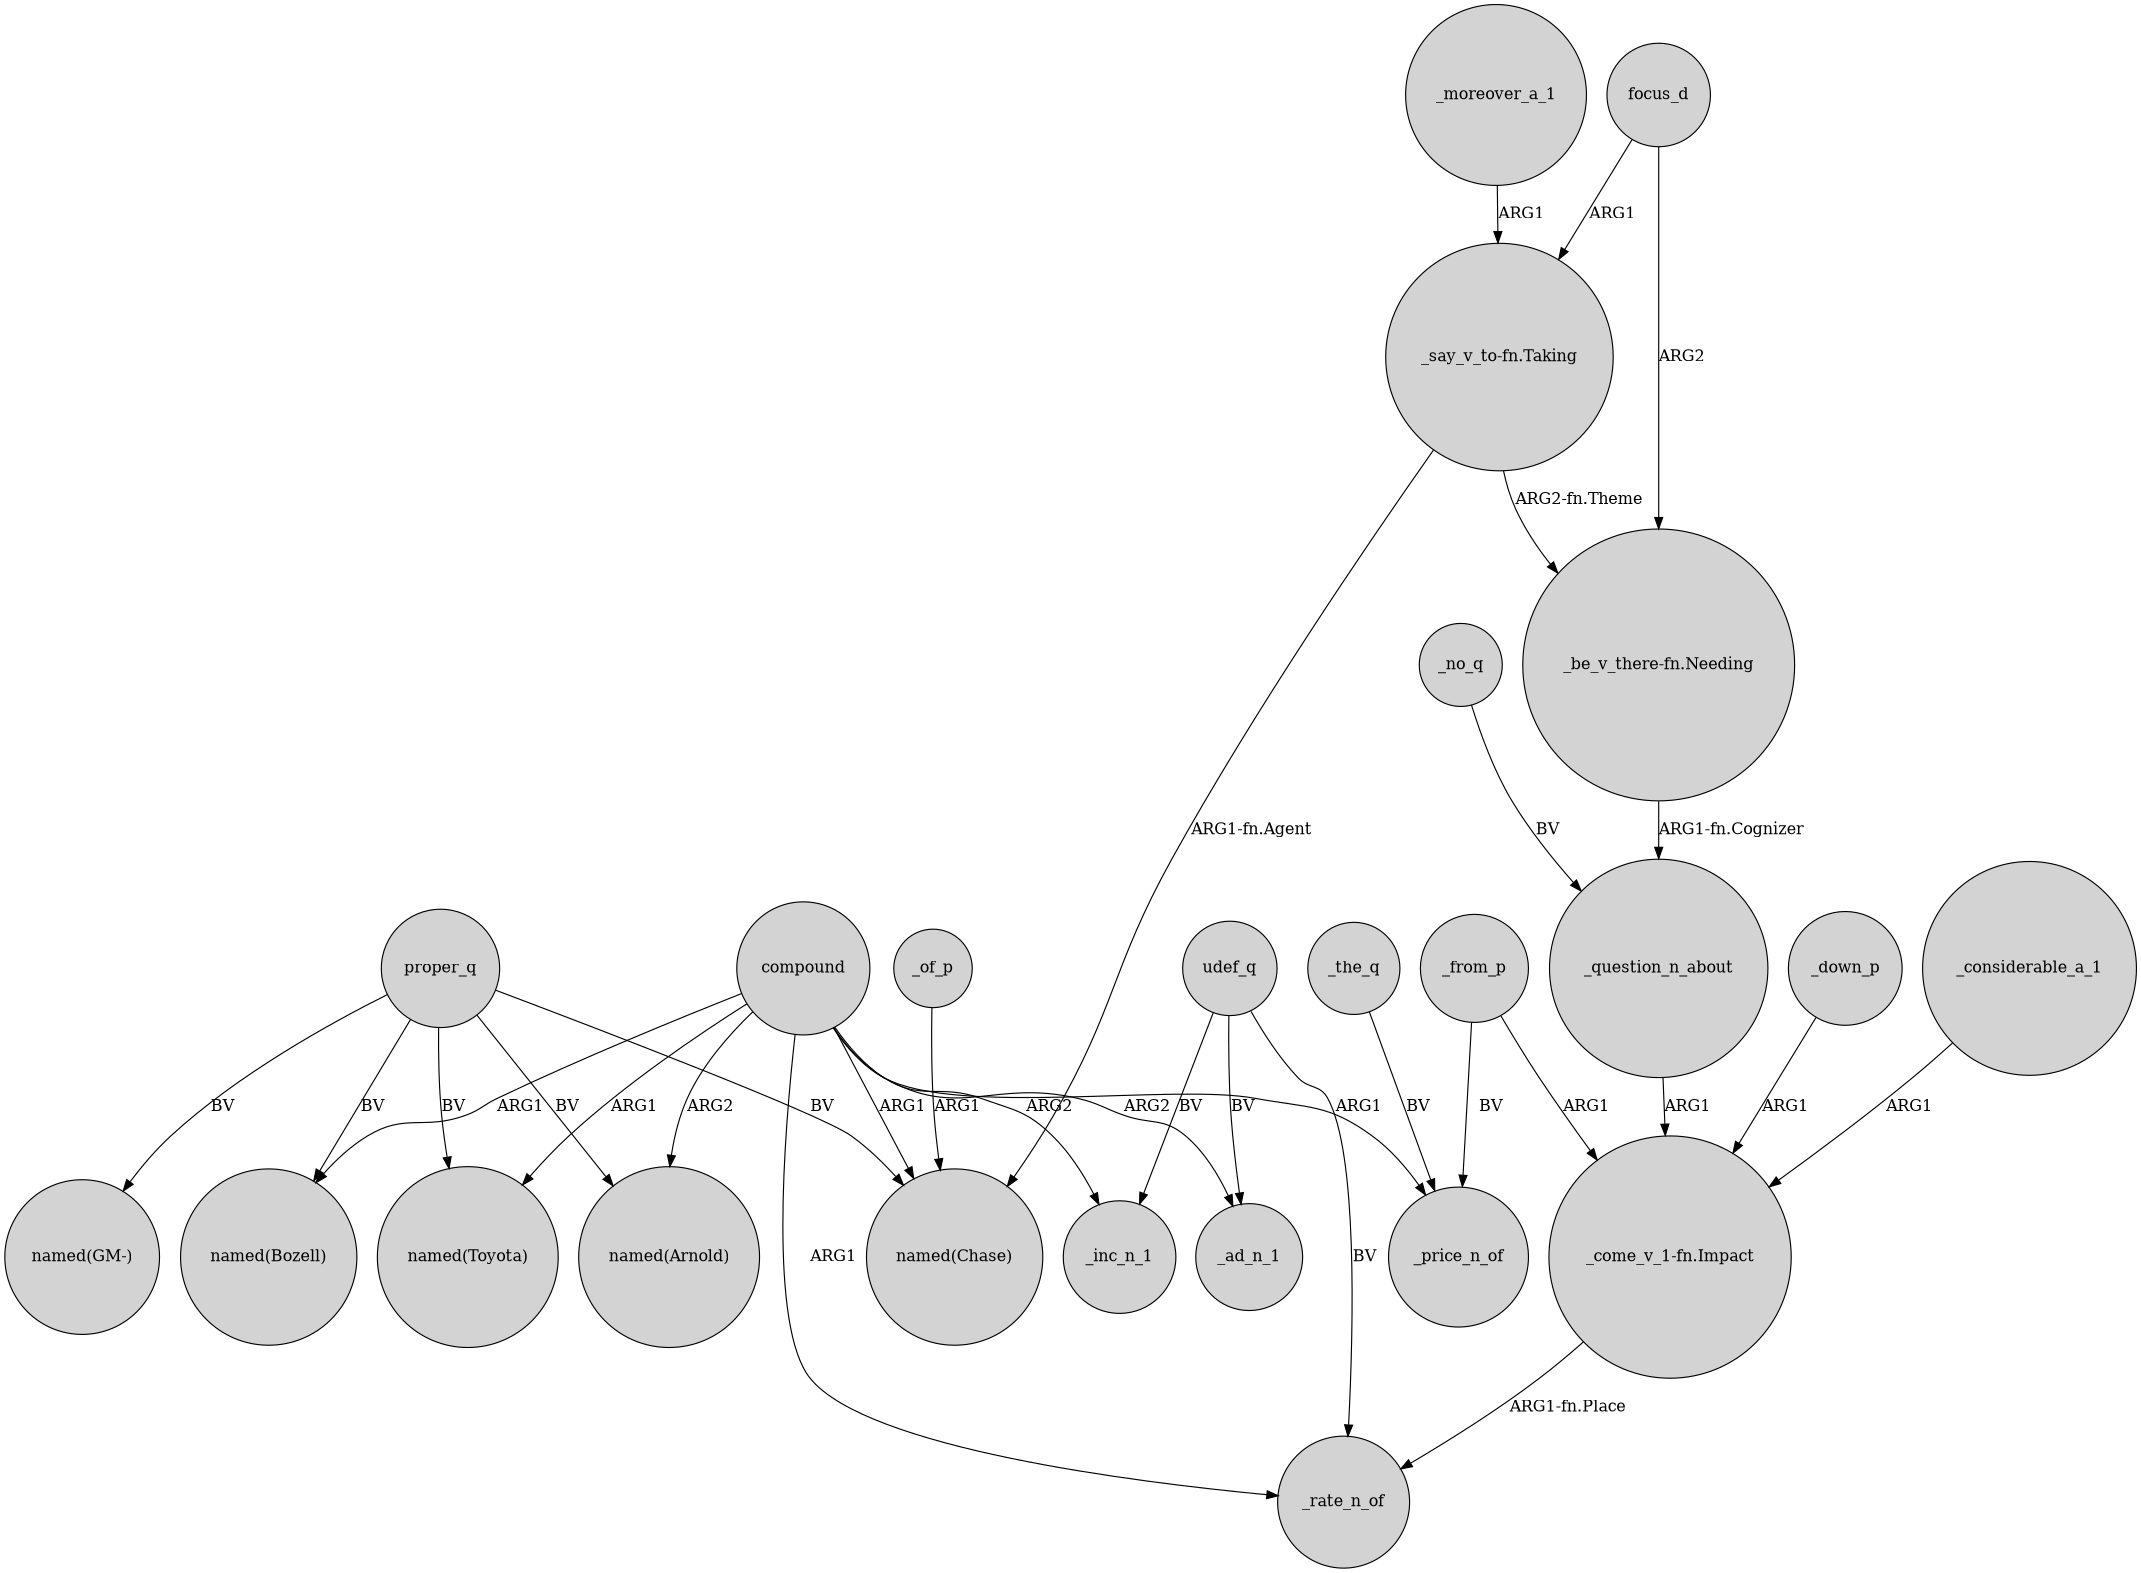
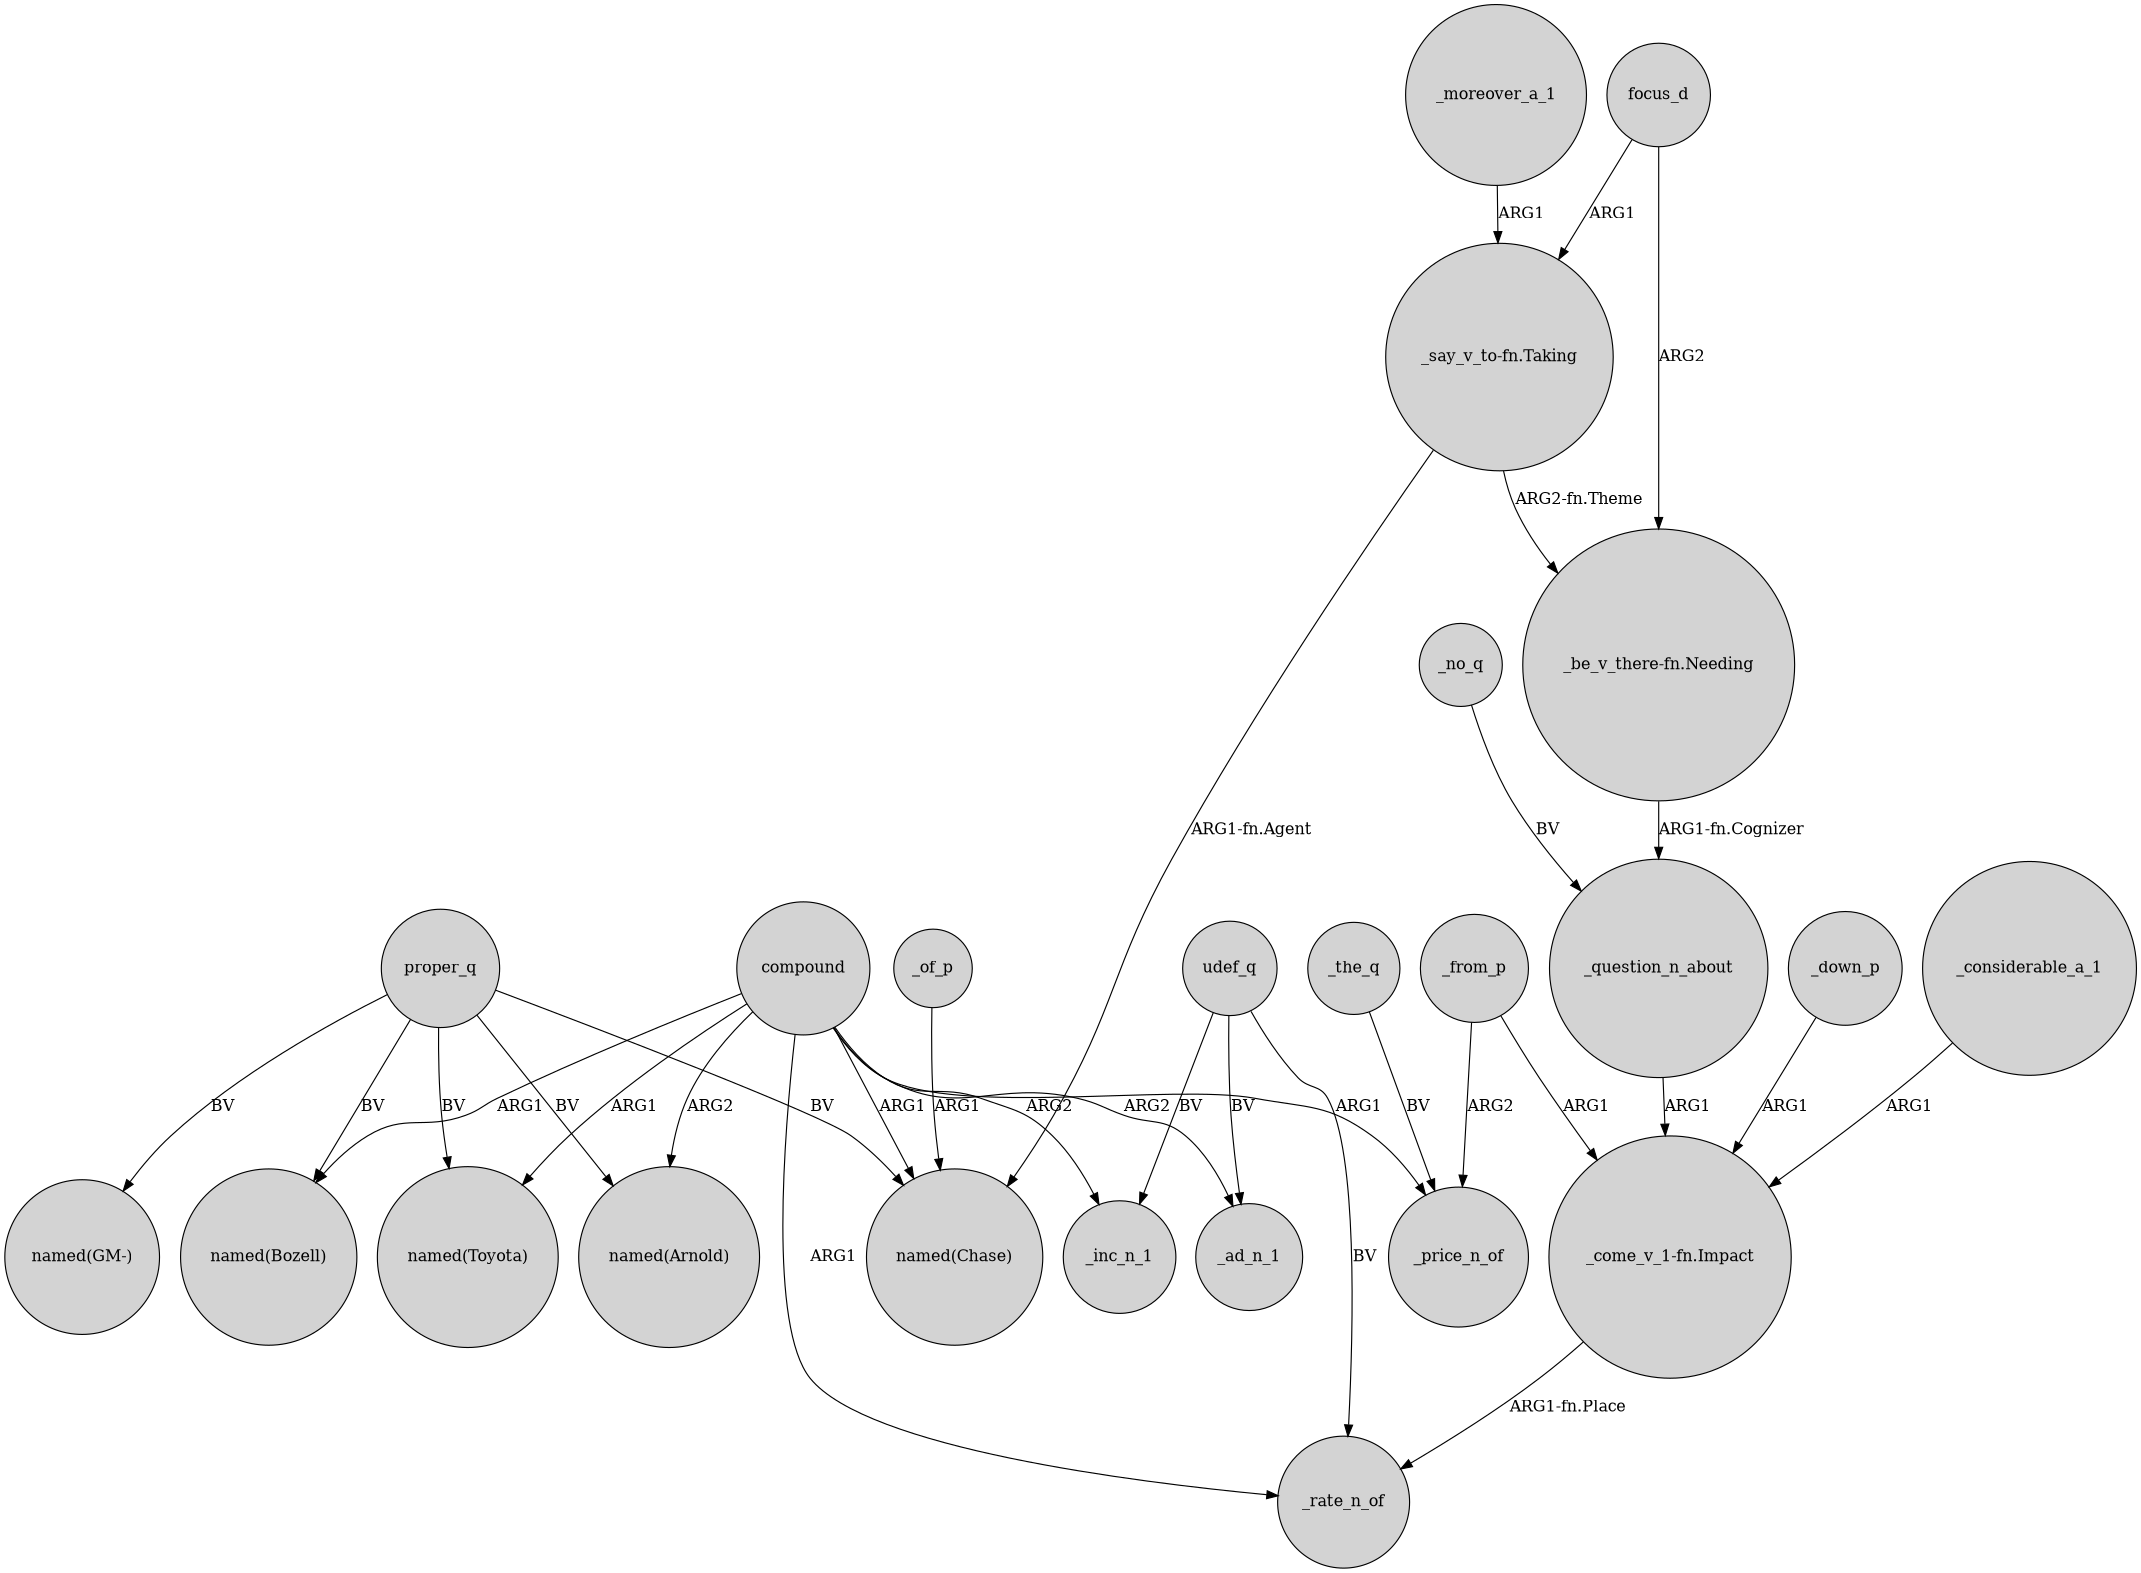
(1491, 1107) -> (1491, 1107)
